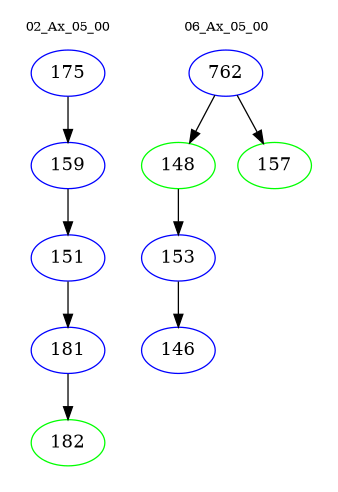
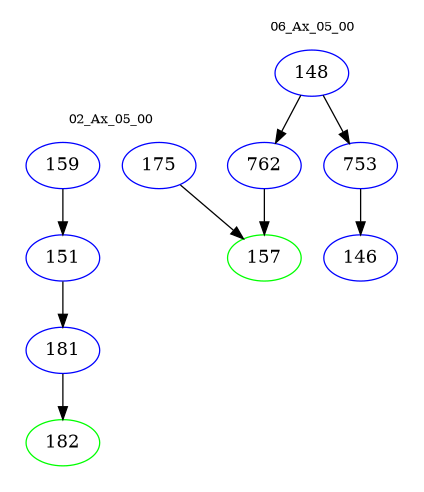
(68, 113) -> (198, 200)
(205, 113) -> (291, 113)
(178, 166) -> (312, 73)
(178, 258) -> (361, 166)
